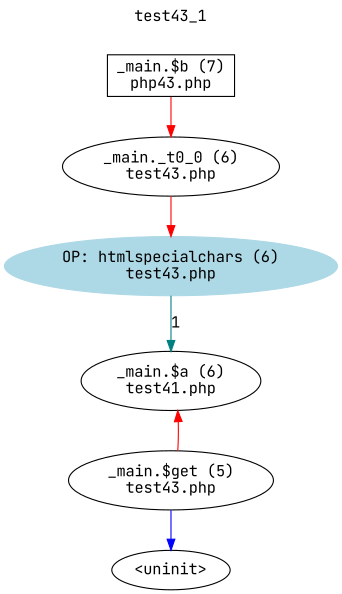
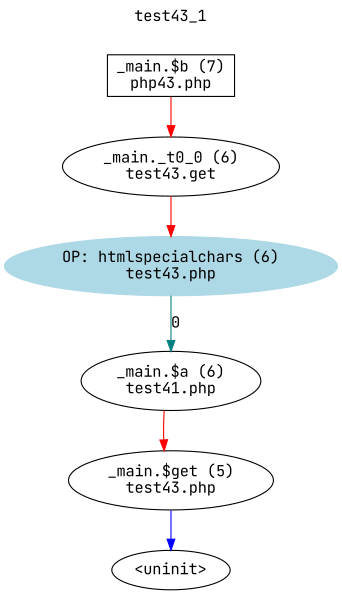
(171, 167) -> (171, 167)
(176, 324) -> (176, 324)
(178, 436) -> (164, 425)
